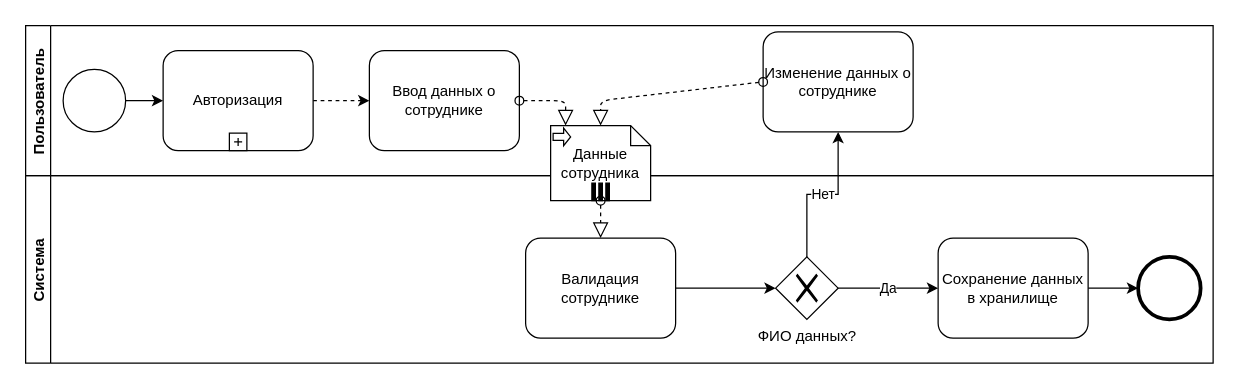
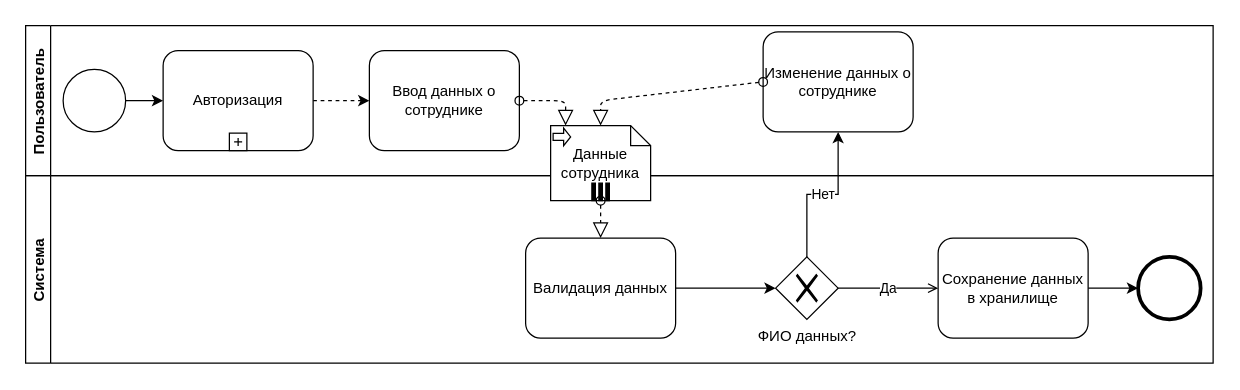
(601, 288) -> (601, 288)
(928, 288) -> (930, 288)
